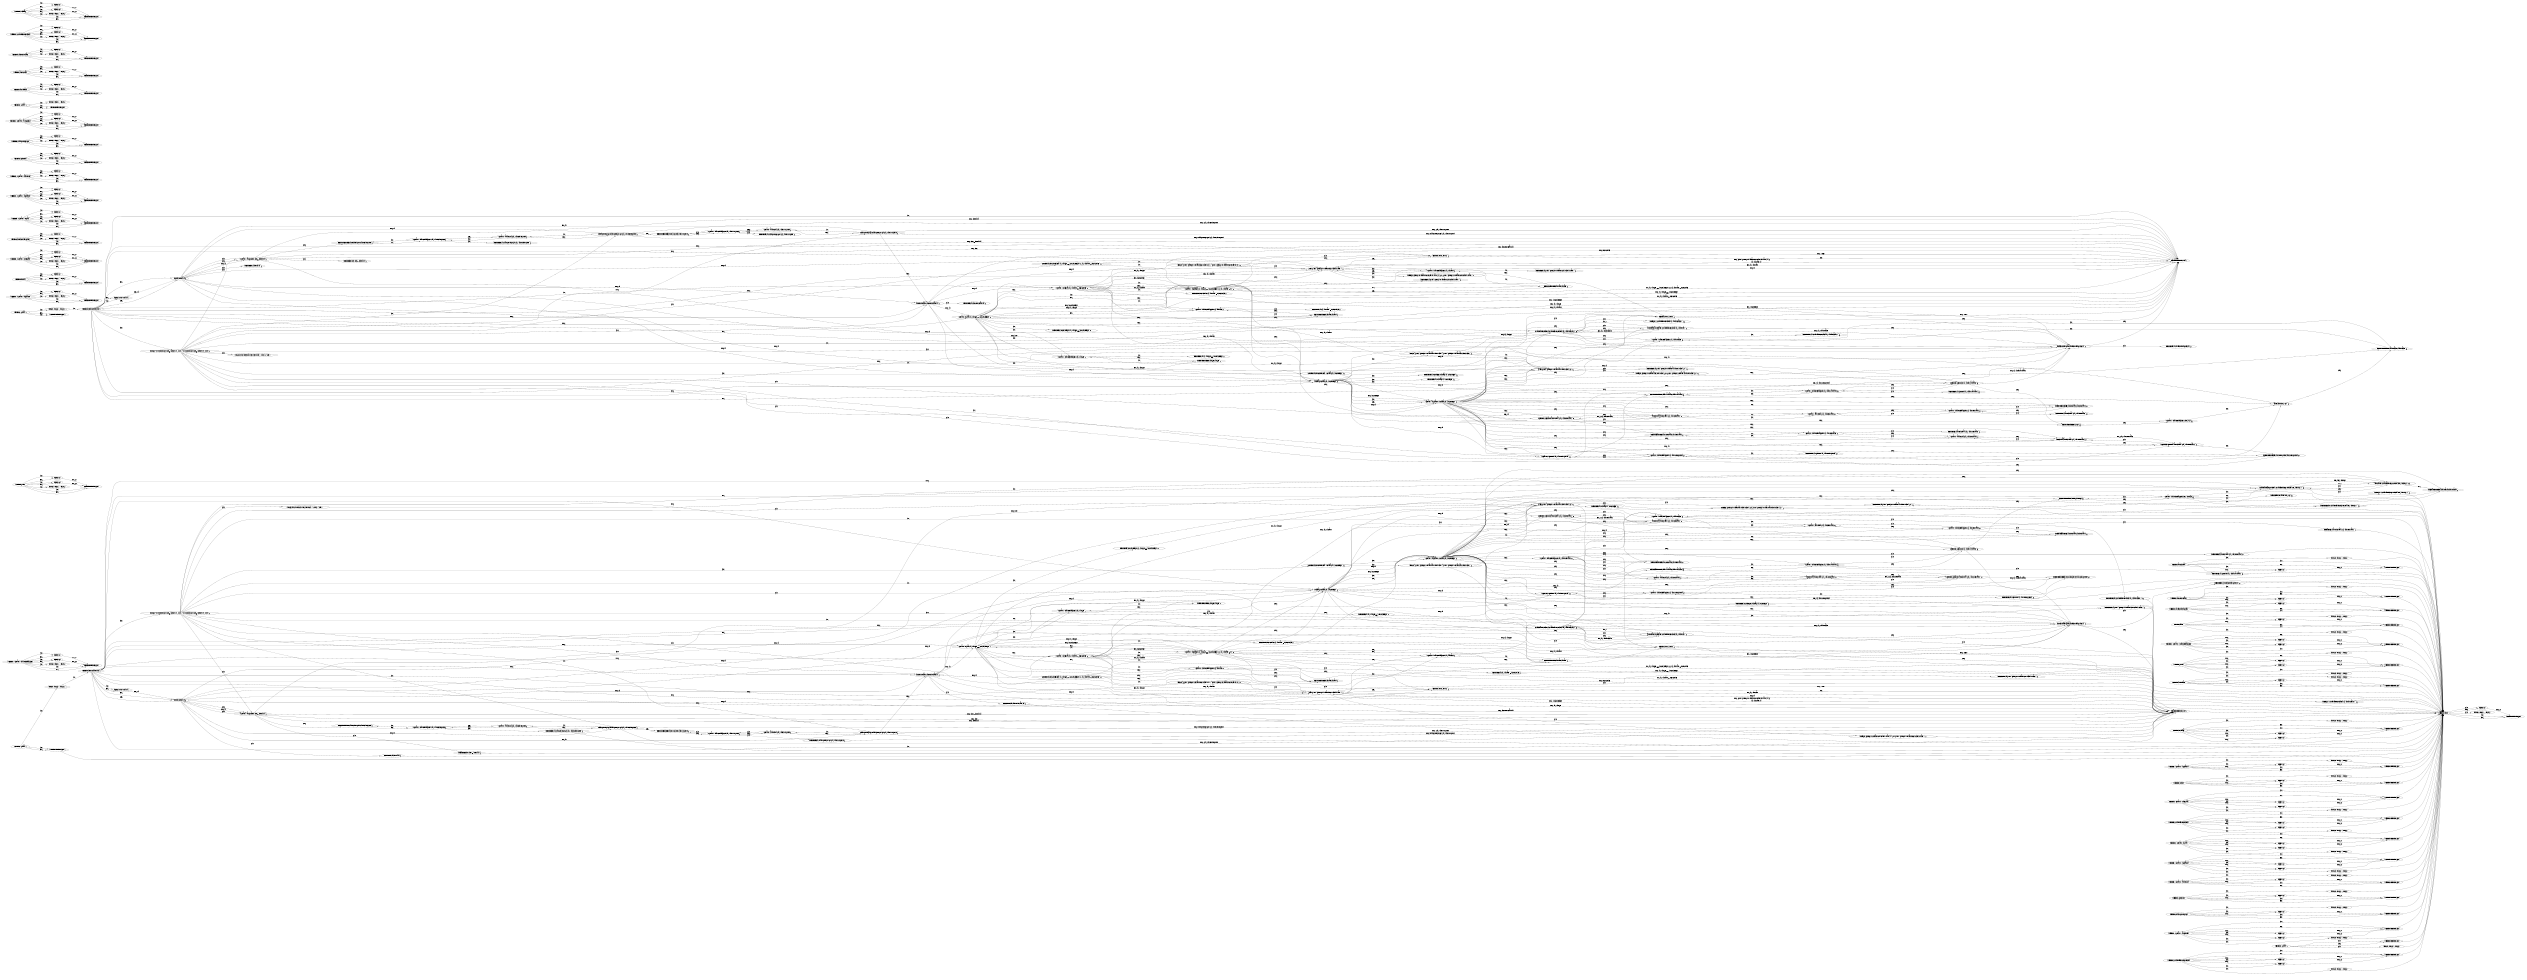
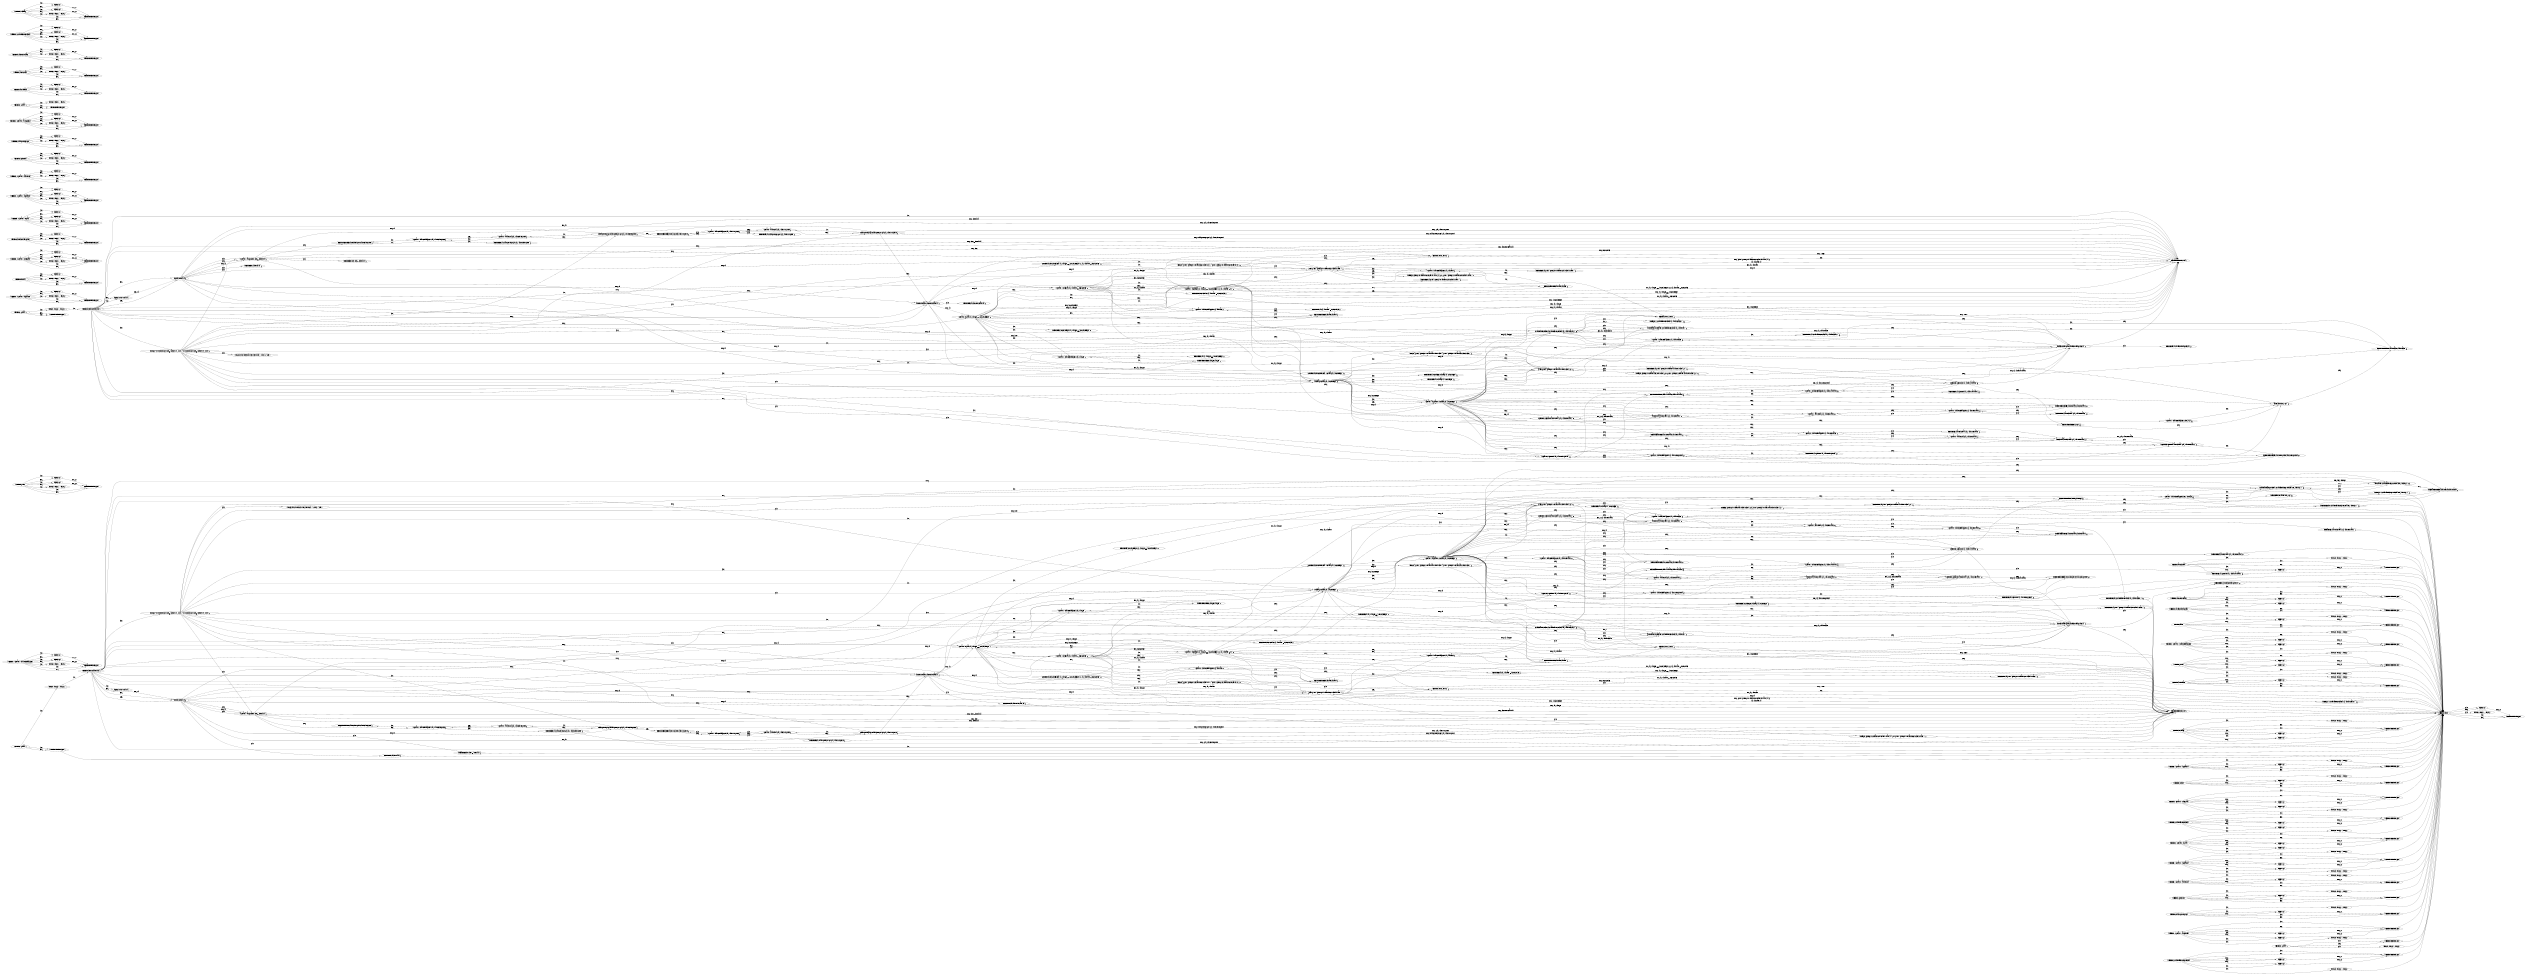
(2125, 425) -> (2181, 428)
(2124, 498) -> none
